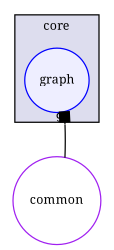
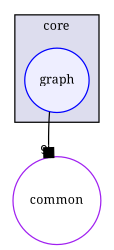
(65, 141) -> (49, 130)
